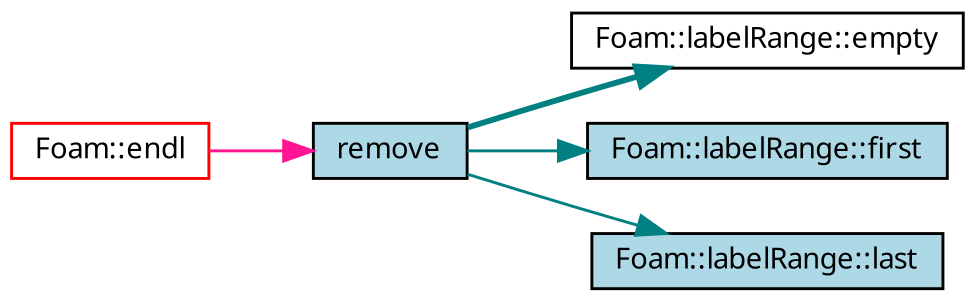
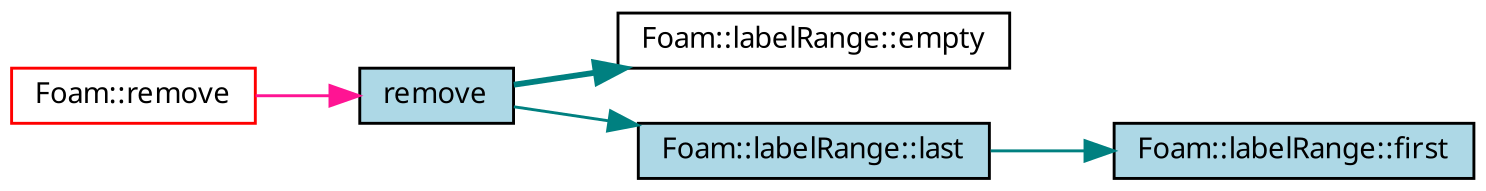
(110, 151) -> (133, 96)
(513, 151) -> (1038, 151)
